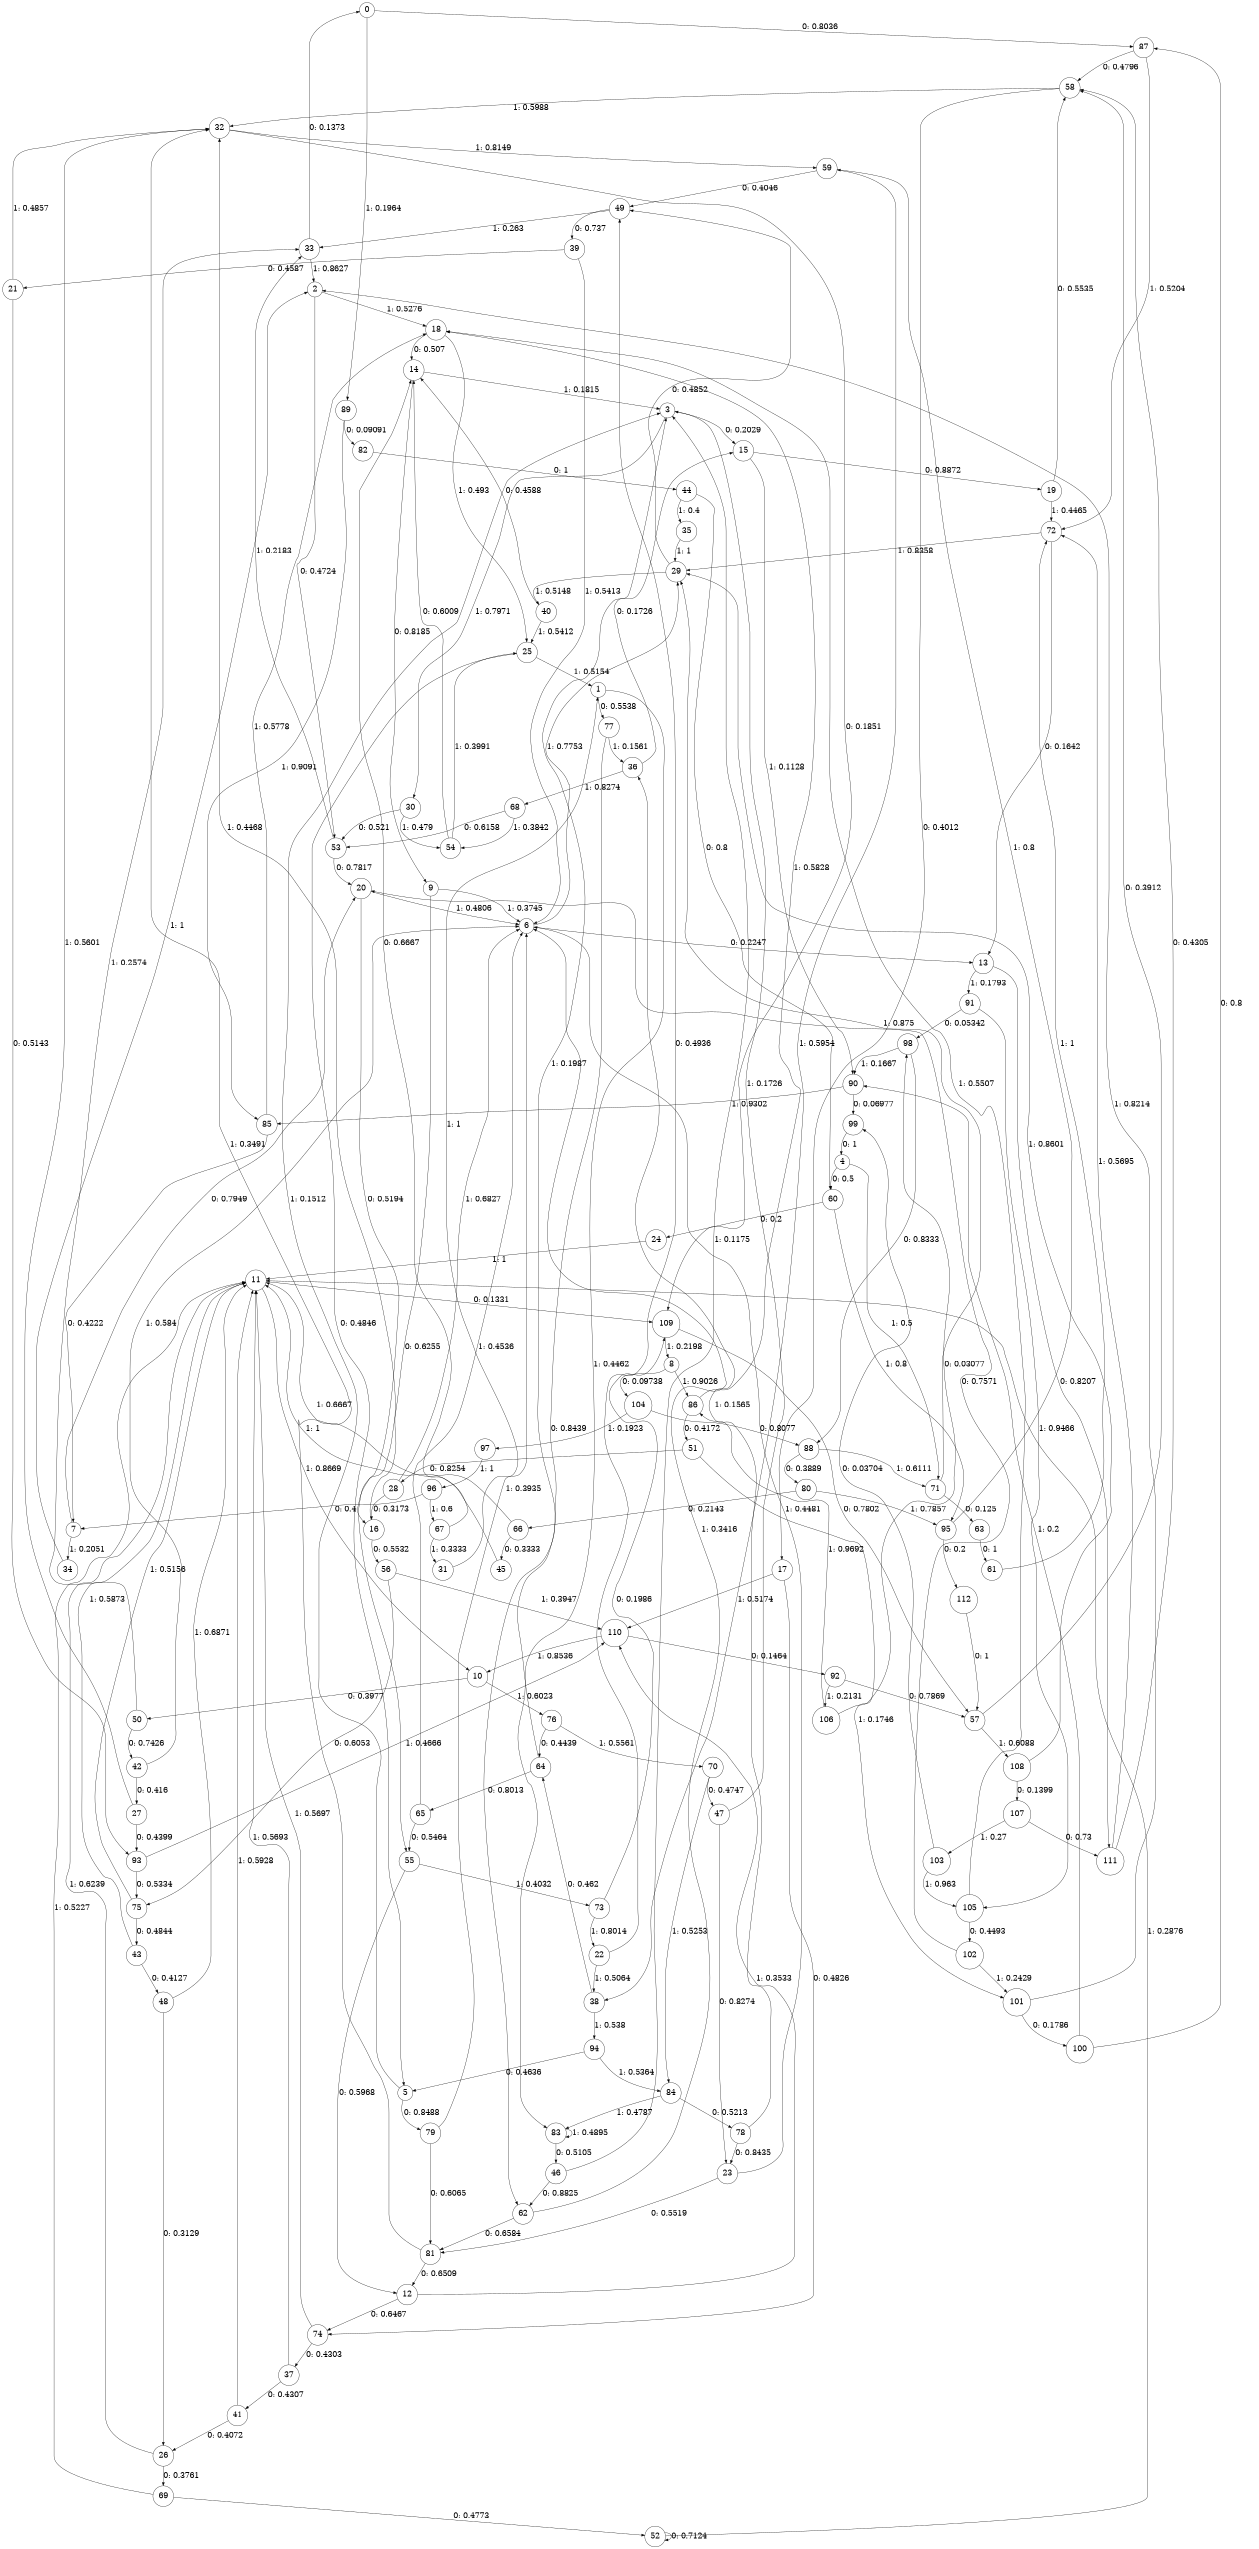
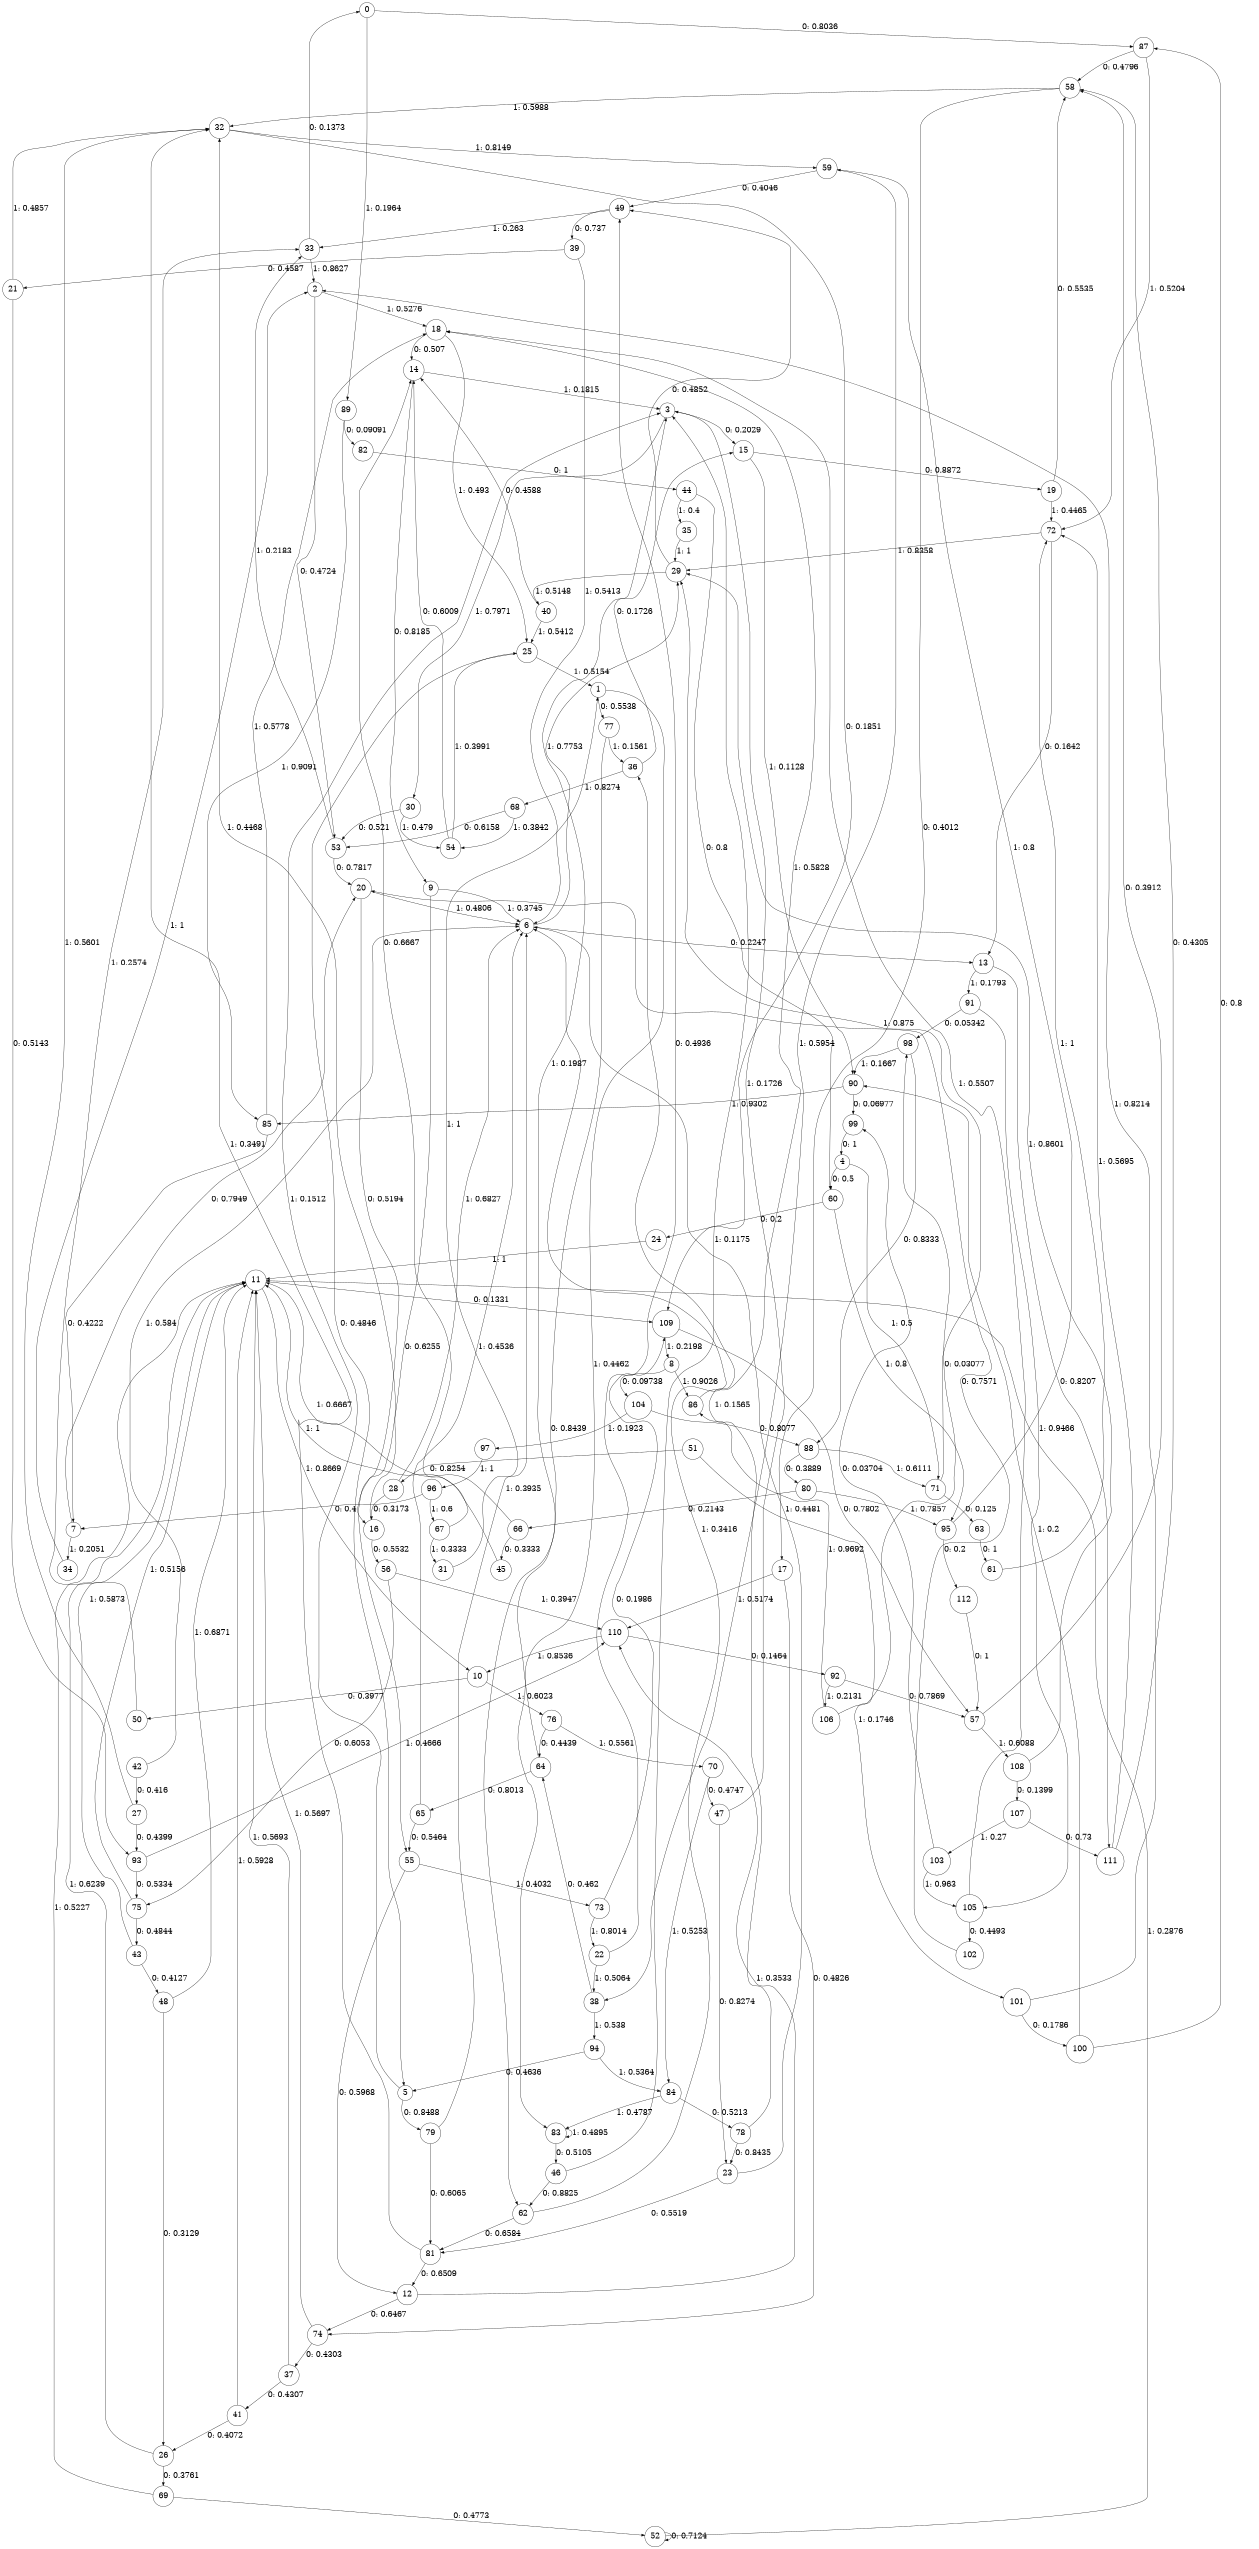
(684, 1426) -> none
(128, 1742) -> none
(992, 1978) -> none
